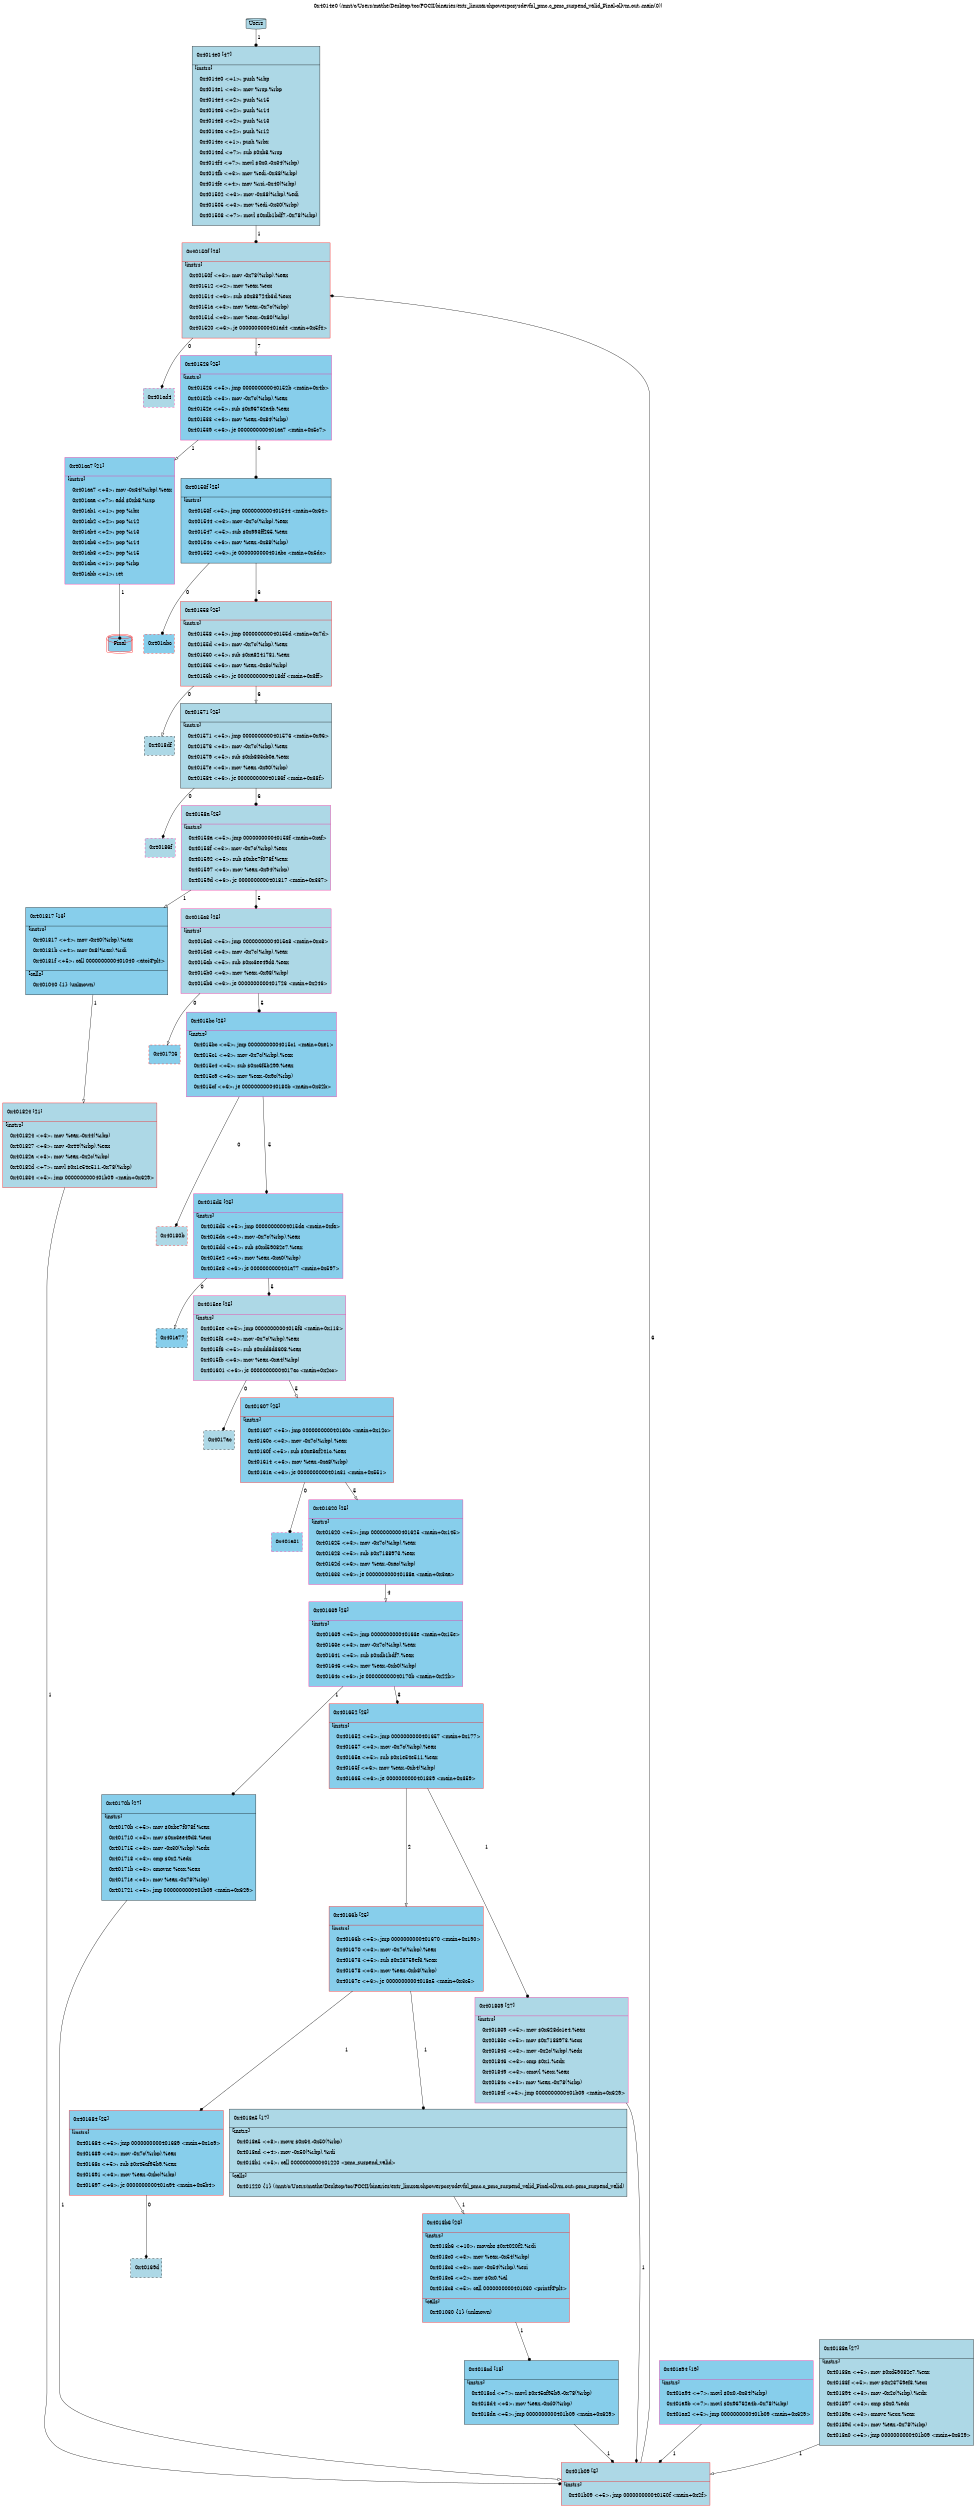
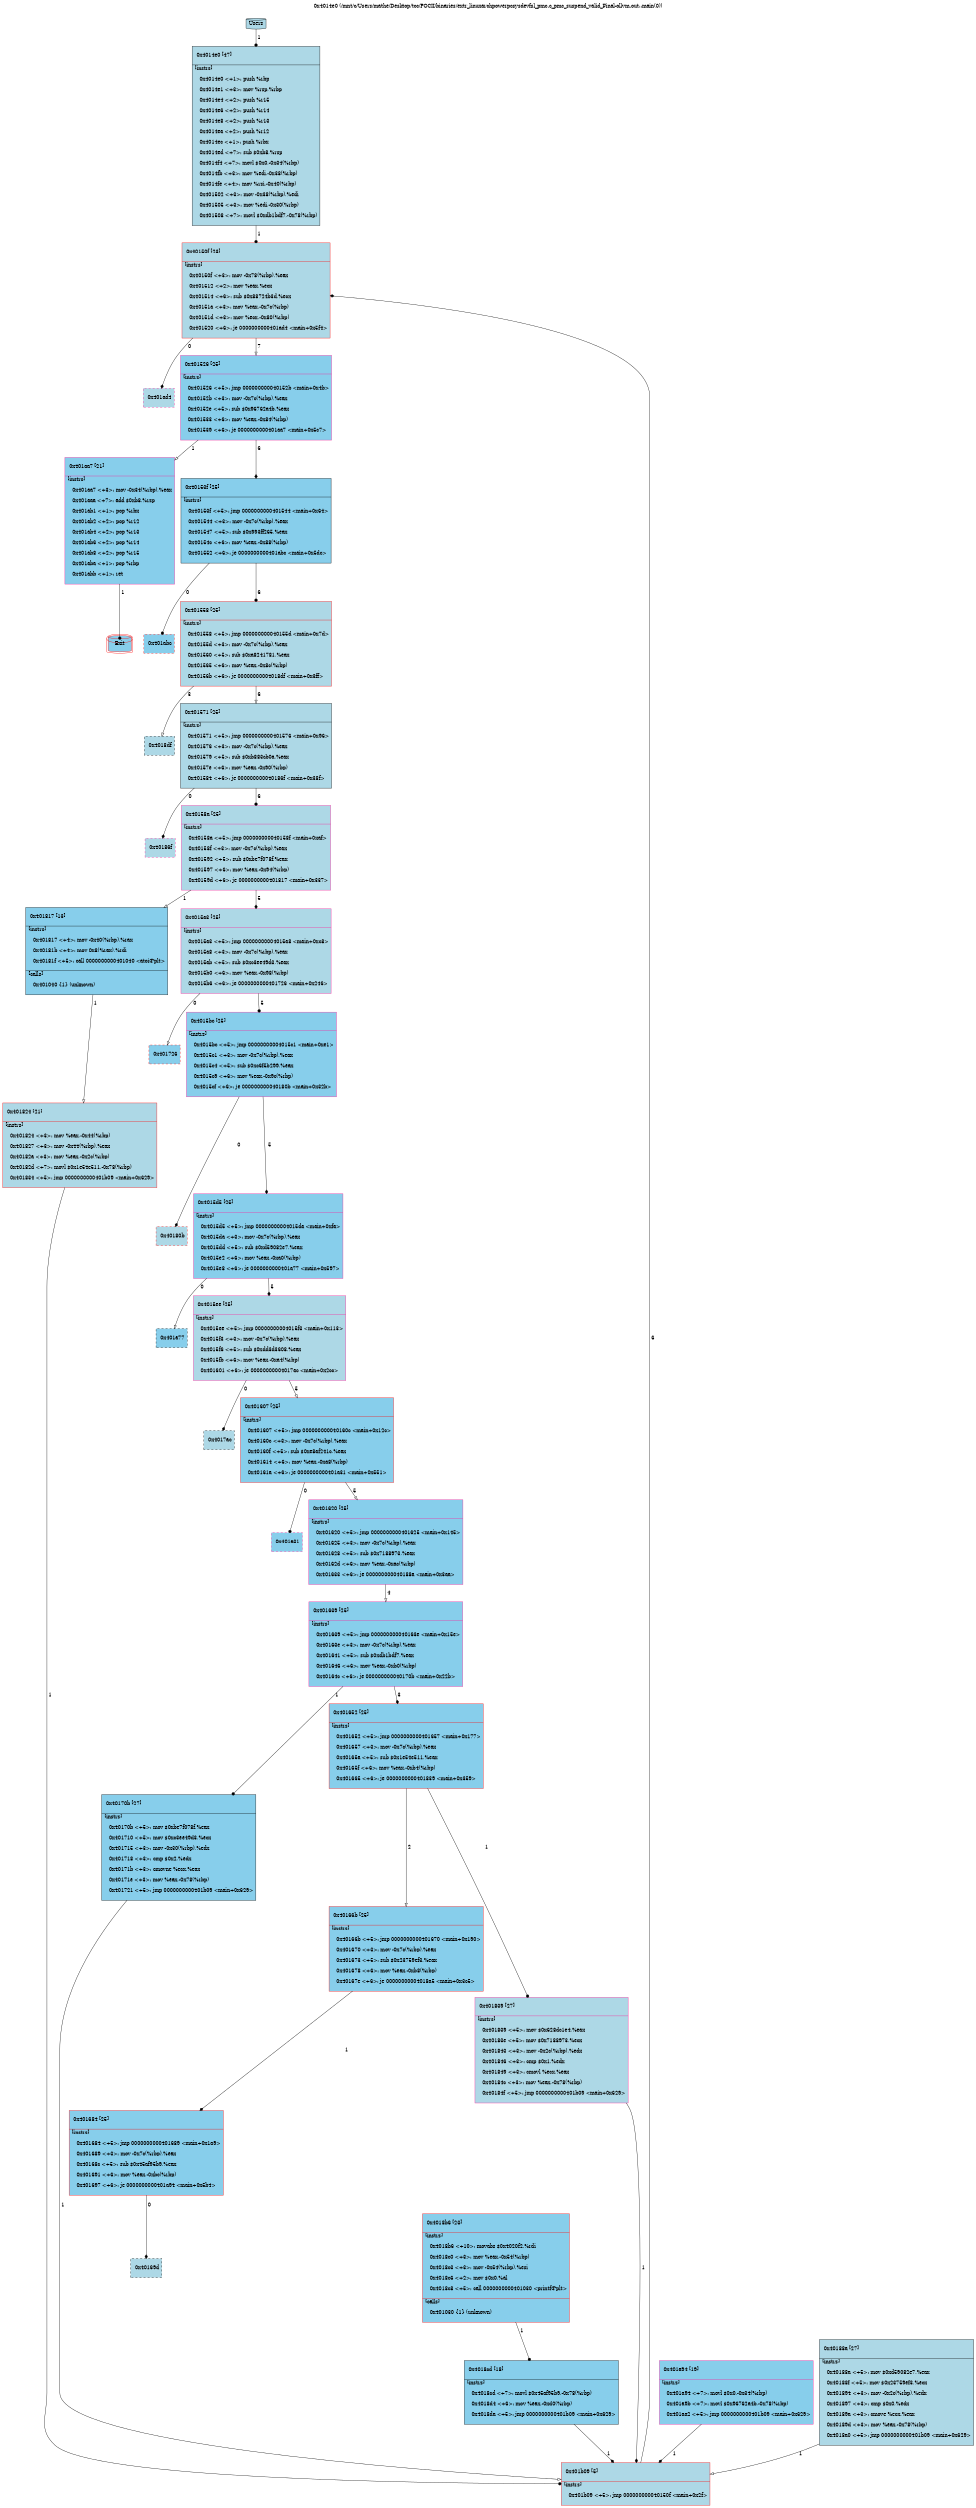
(256, 458) -> (256, 458)
(120, 644) -> (120, 644)
(189, 695) -> (189, 695)
(428, 2153) -> none
